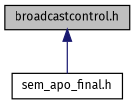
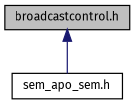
(67, 86) -> (67, 86)
